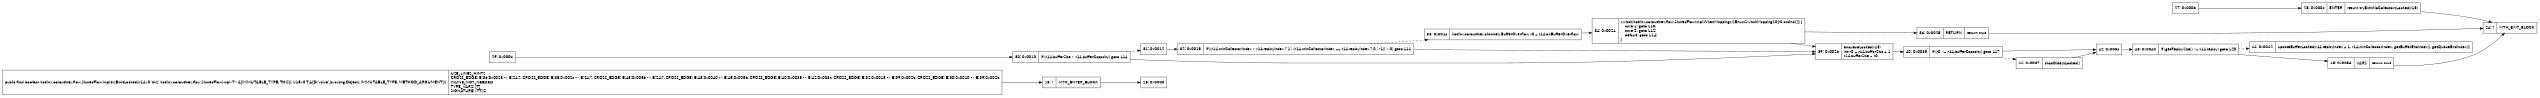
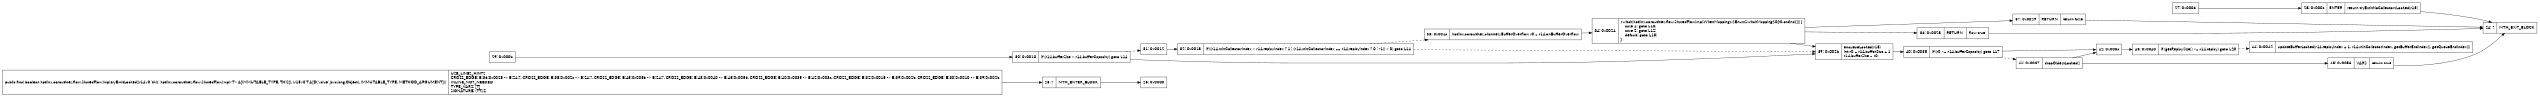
none -> (2049, 19)
(1977, 33) -> (1977, 33)
(1639, 35) -> (1639, 35)
(1613, 51) -> (1613, 51)
(2282, 58) -> (2204, 63)
